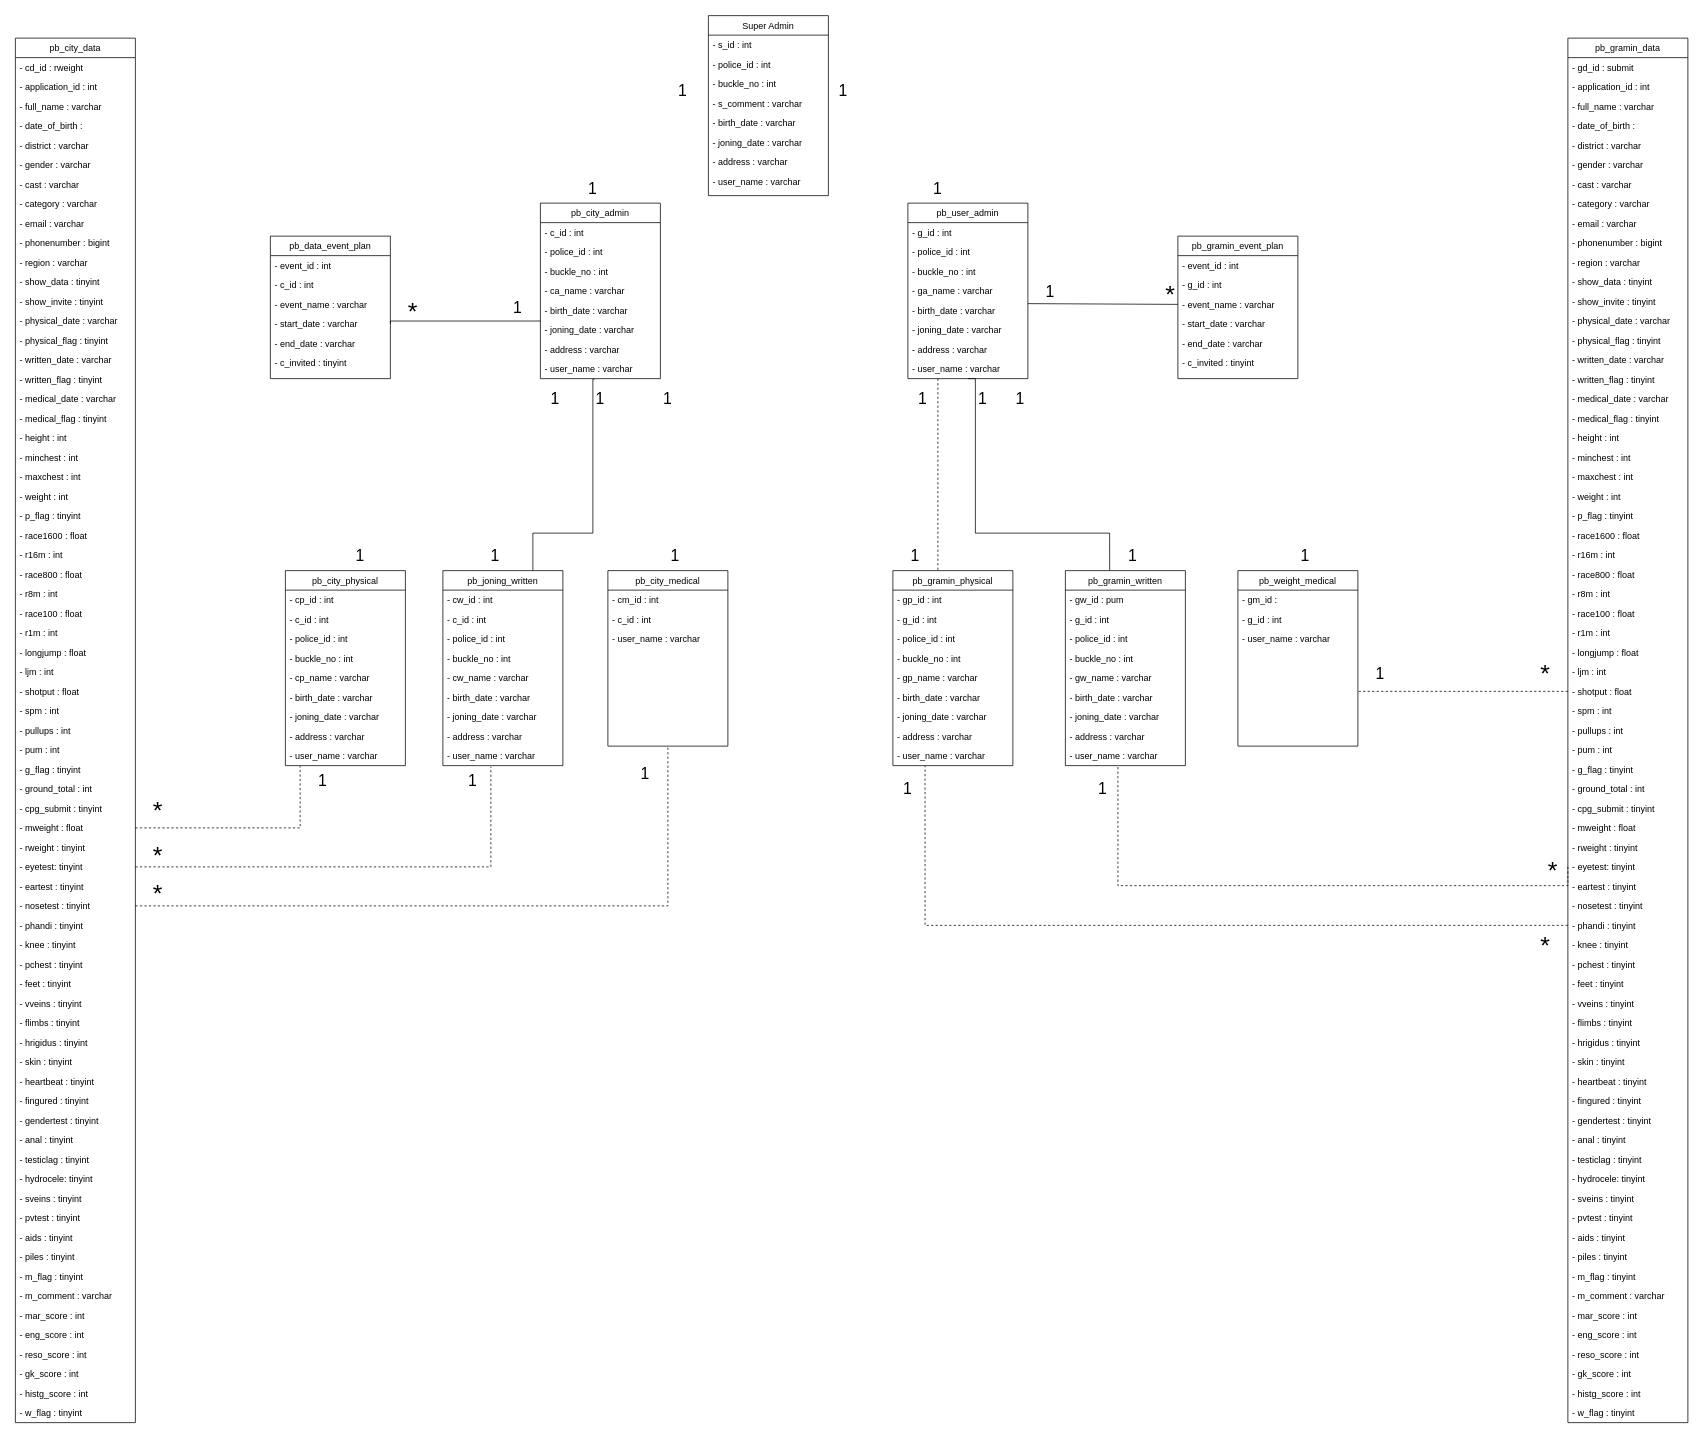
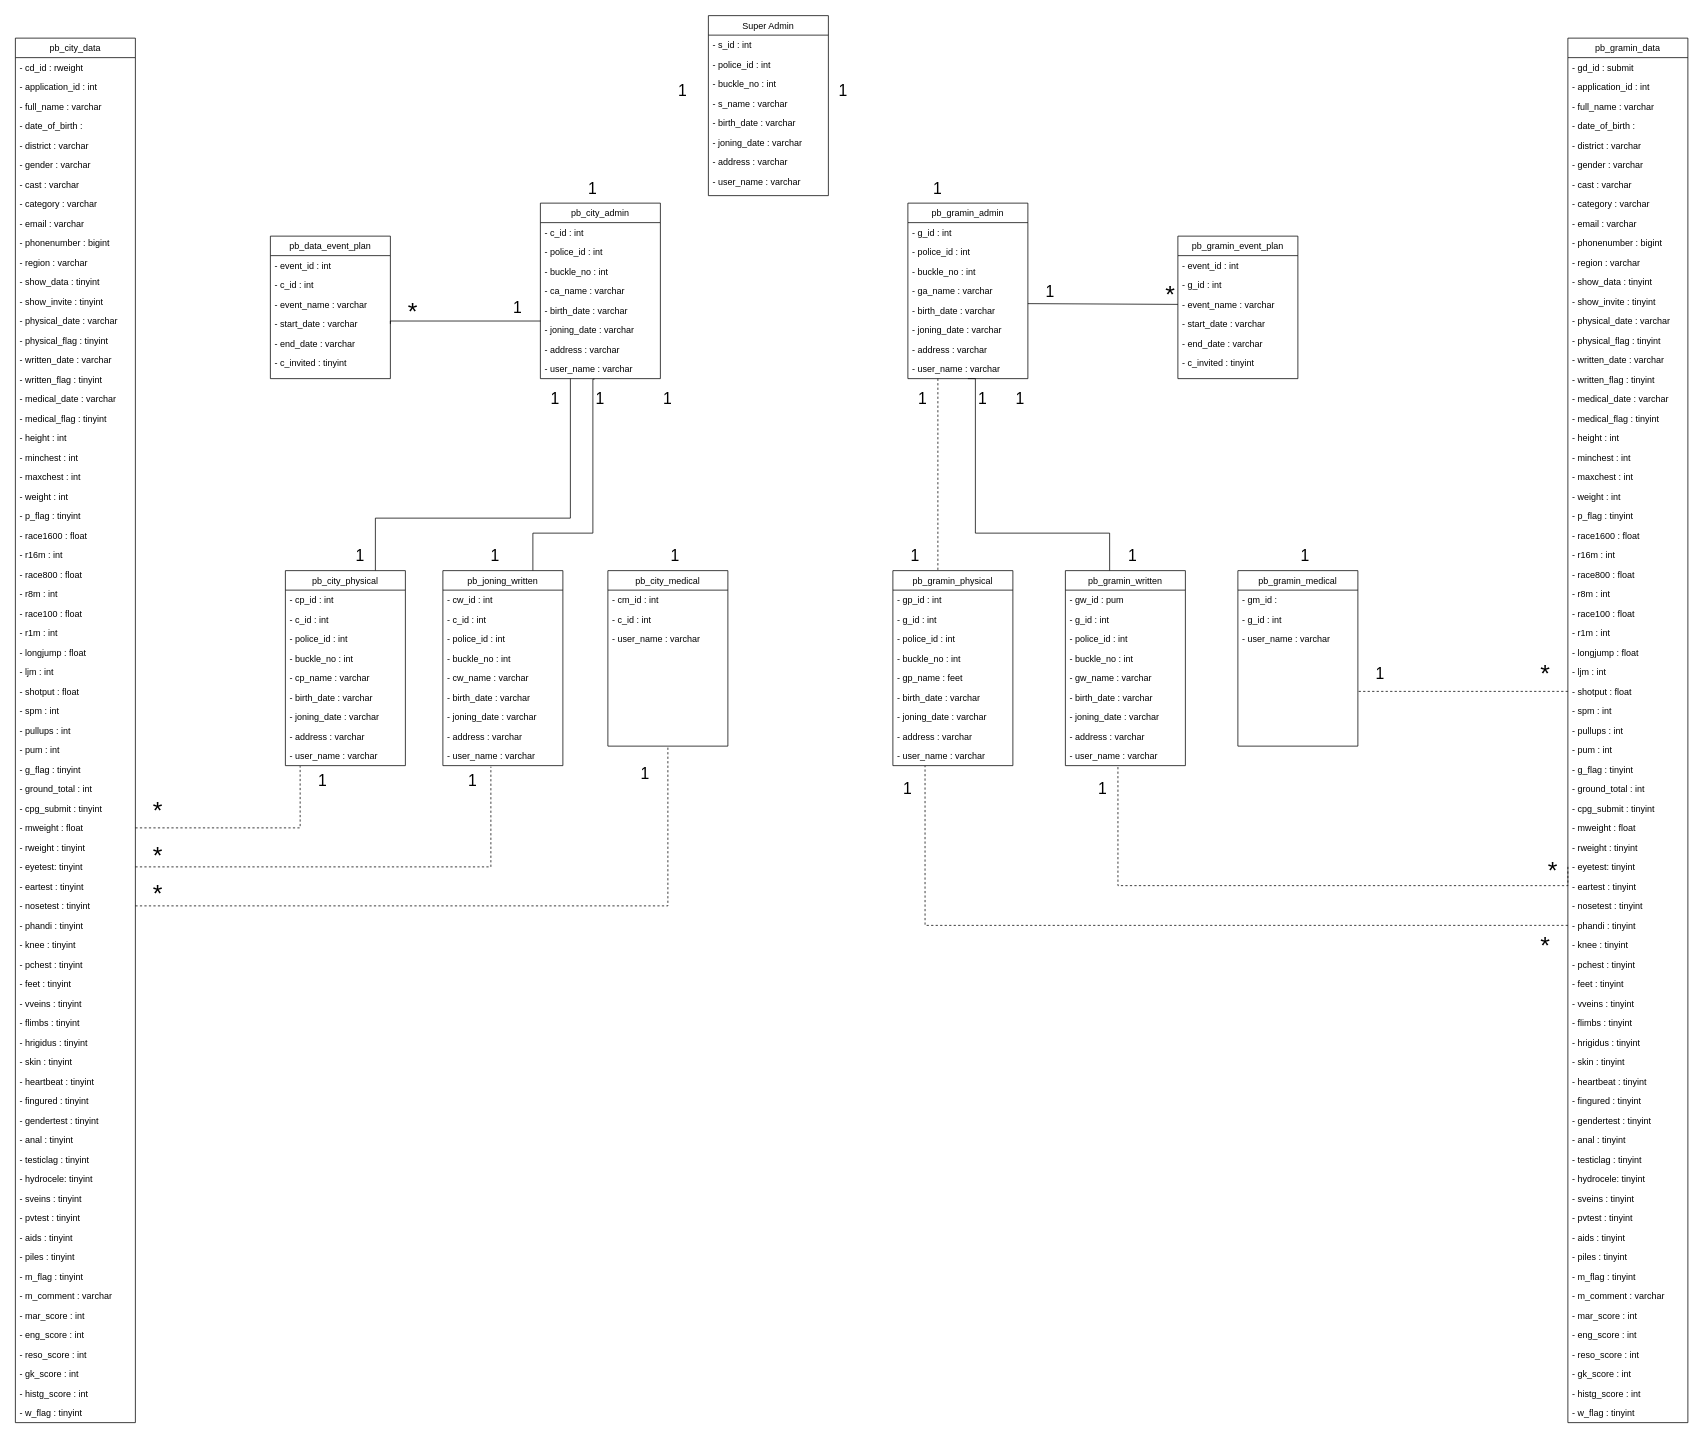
(761, 104) -> (753, 104)
(968, 213) -> (968, 213)
none -> (515, 518)
(1298, 581) -> (1298, 581)
(940, 678) -> (933, 678)
